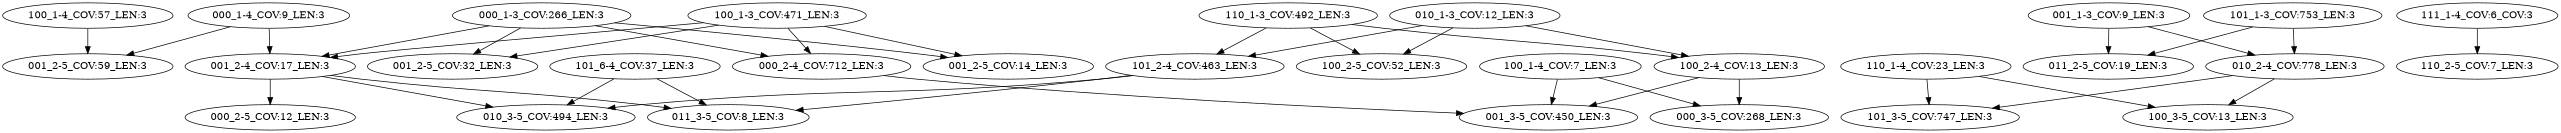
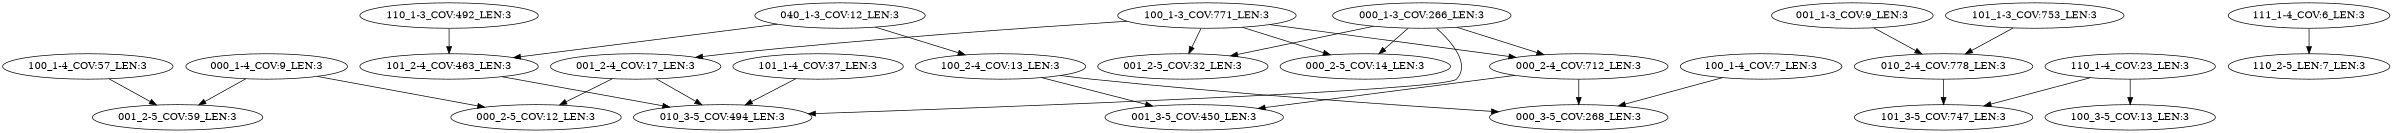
(777, 16) -> (1207, 16)
(1475, 16) -> (840, 16)
(2477, 16) -> (2309, 16)
(269, 38) -> (397, 91)
(409, 40) -> (1167, 100)
(1512, 41) -> none
(635, 66) -> (818, 66)
(1008, 66) -> (1365, 66)
(1382, 66) -> none
(2108, 66) -> none
(2477, 66) -> (2309, 66)
none -> (1579, 88)
(1555, 89) -> none
(2255, 90) -> none
(728, 117) -> none
